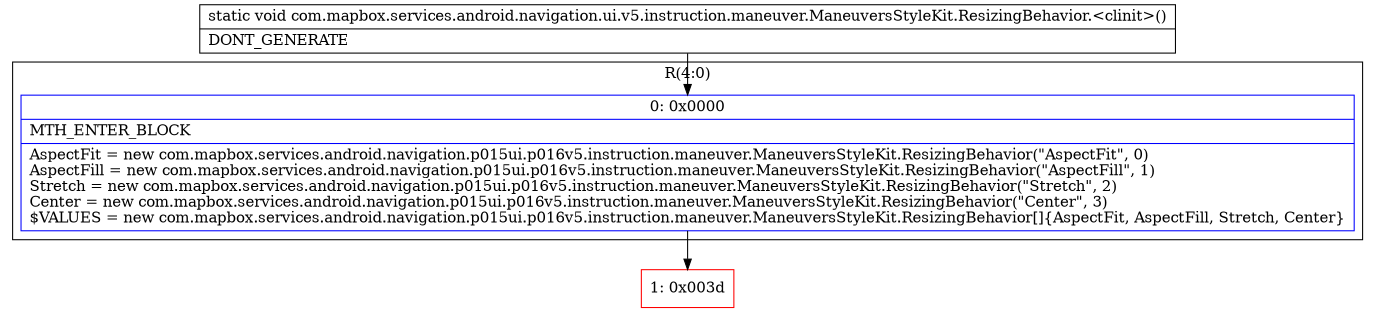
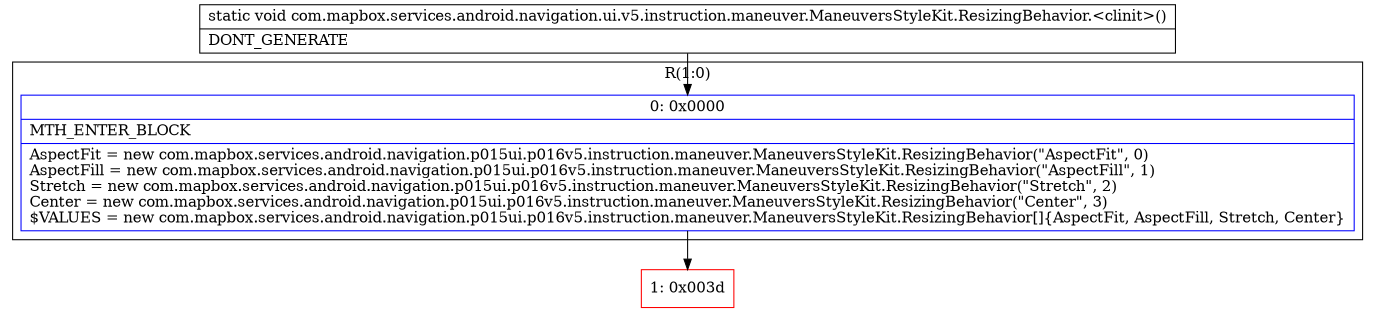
(688, 74) -> (688, 74)
